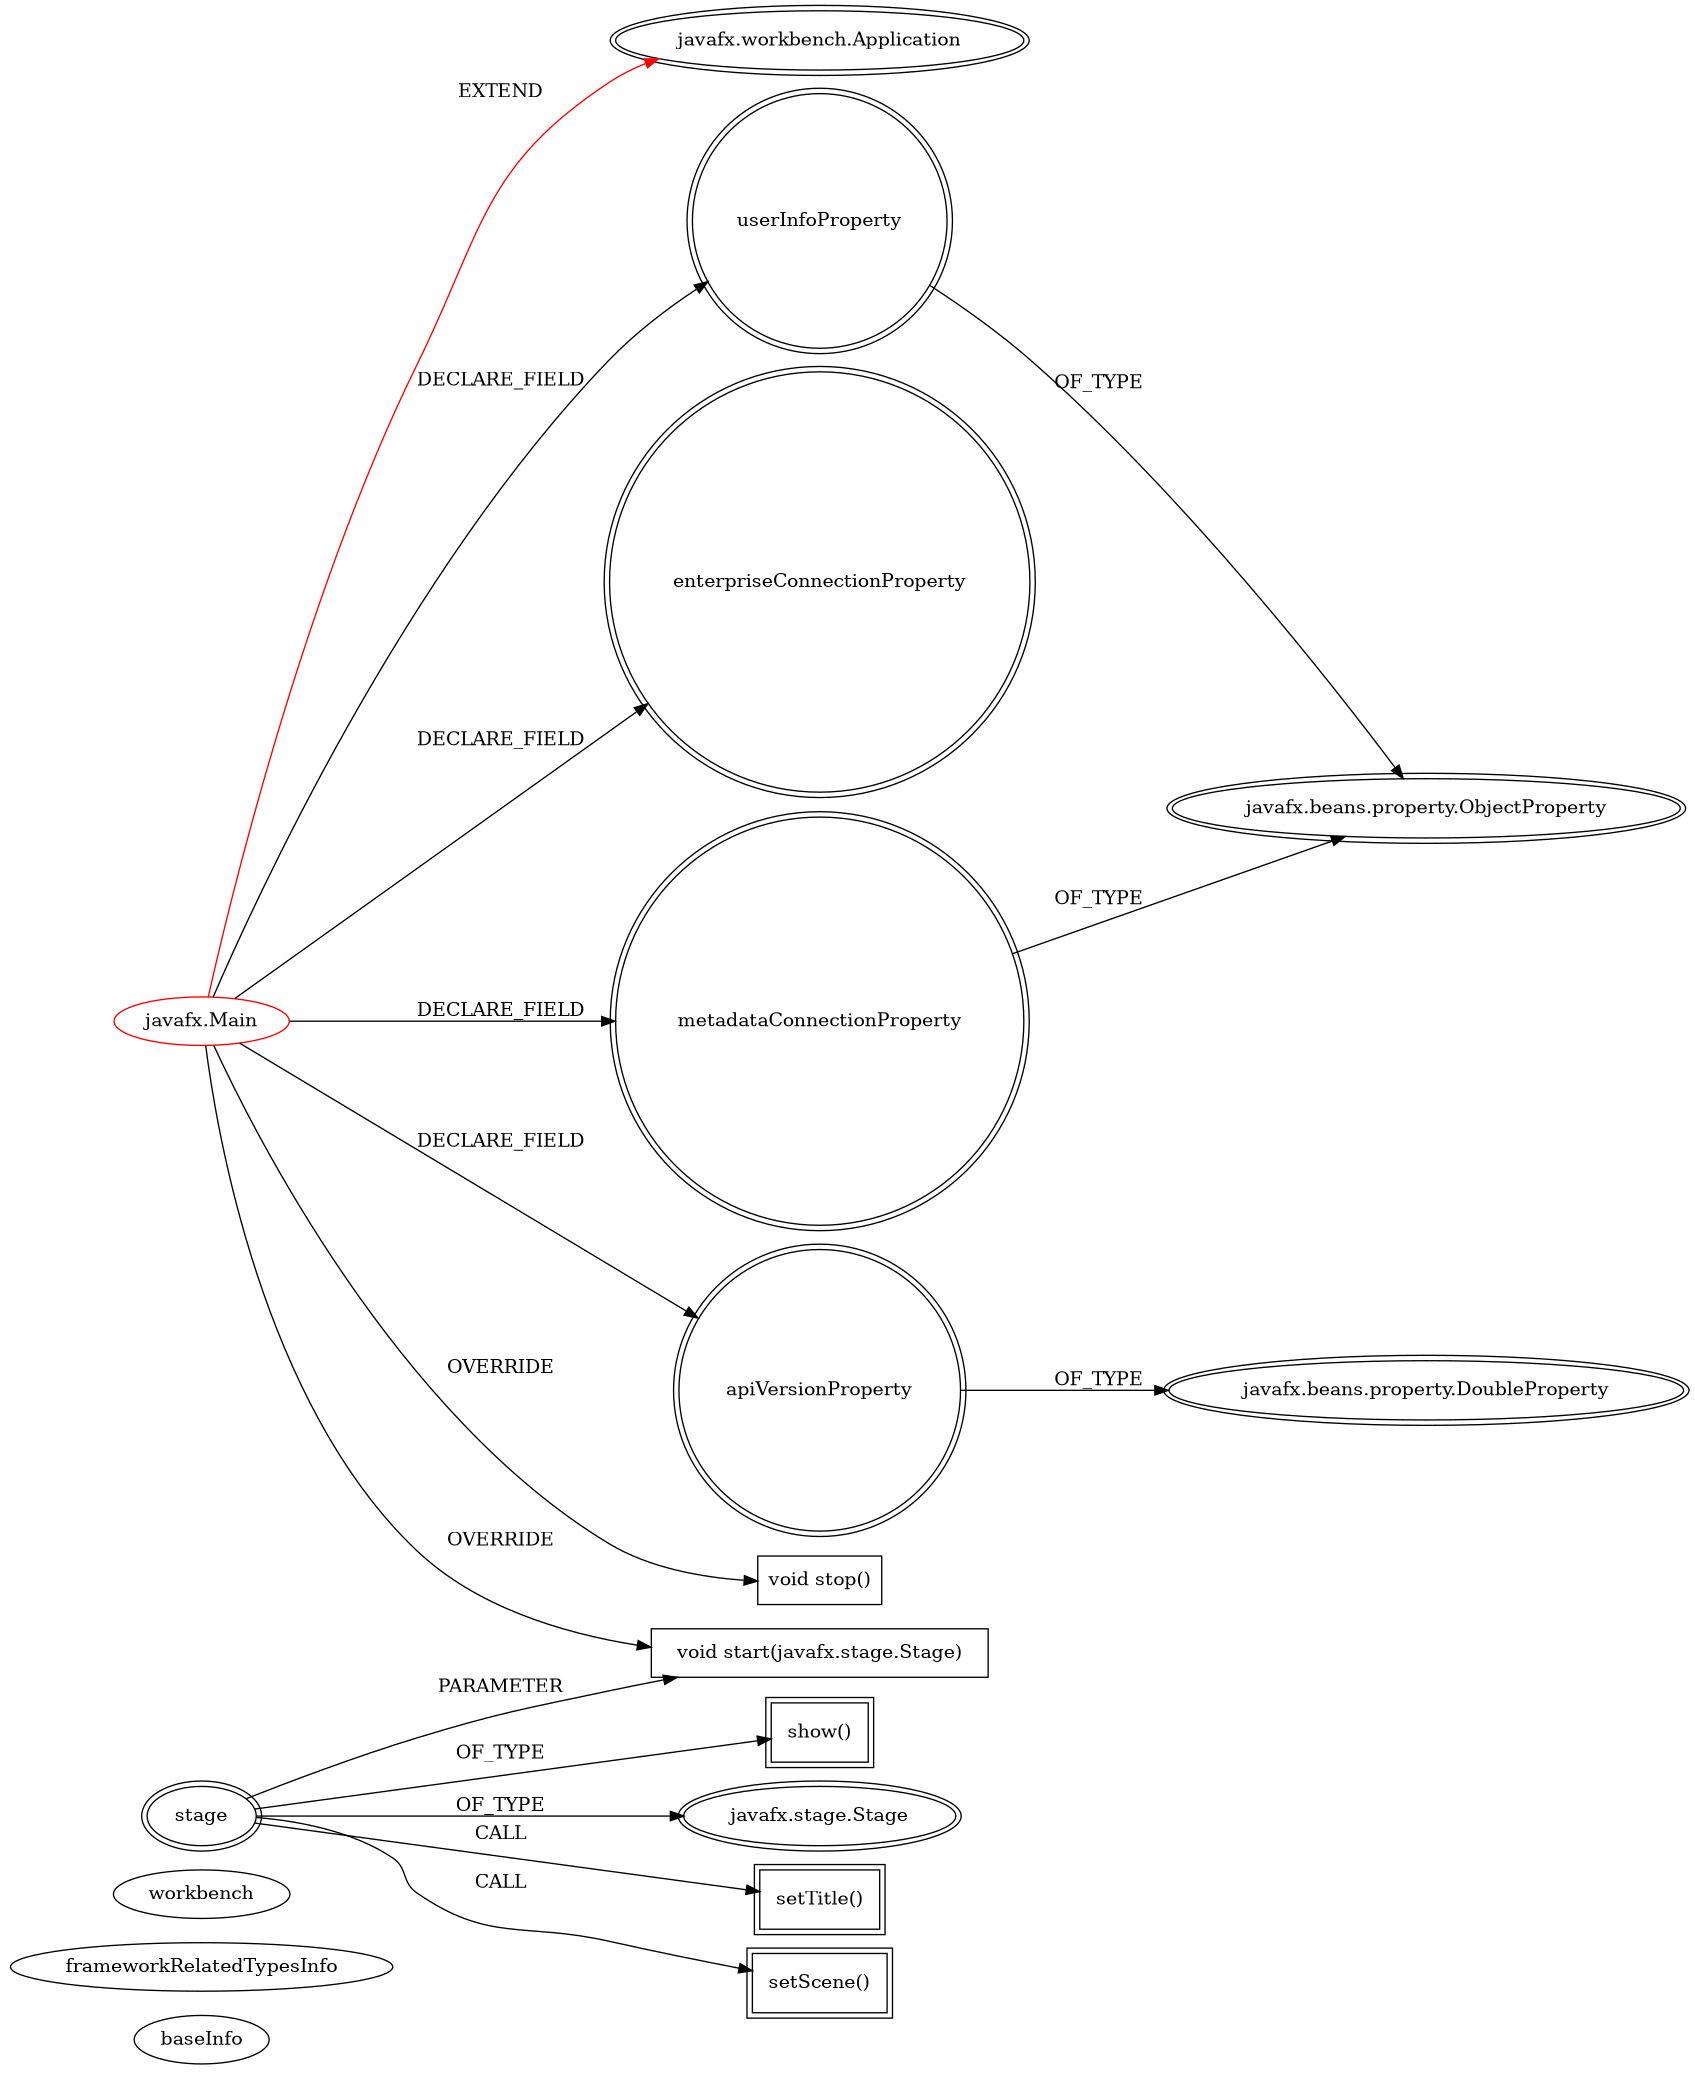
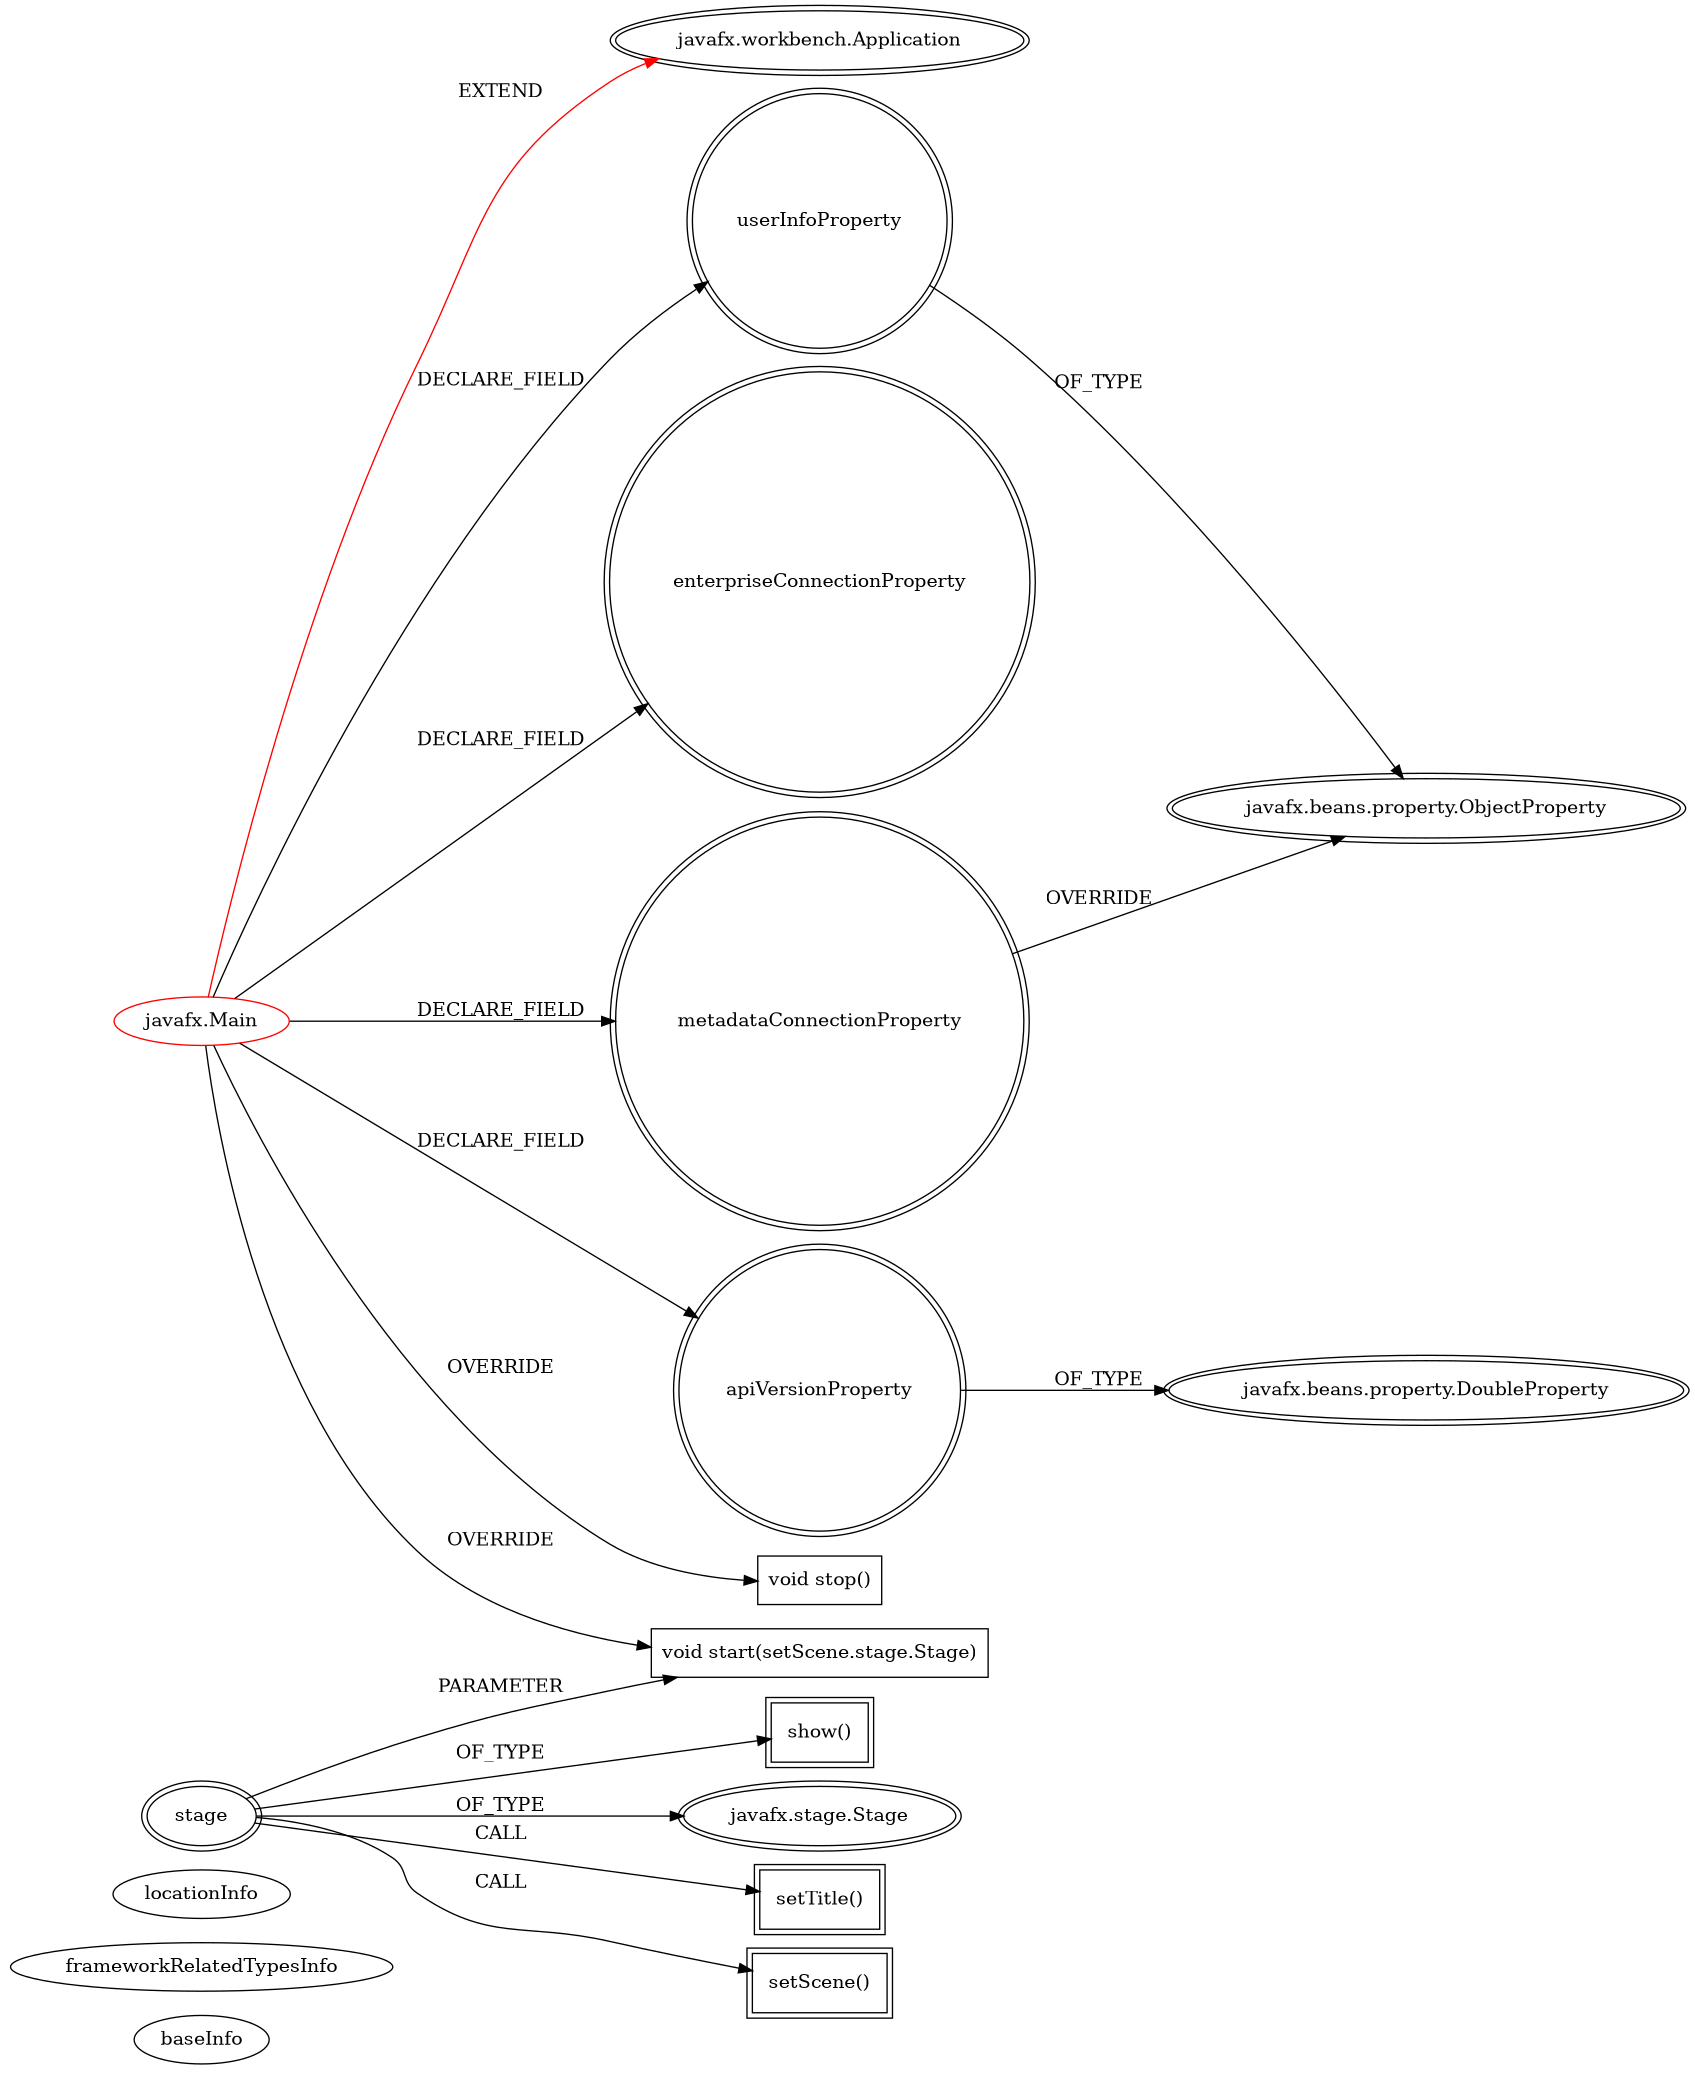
(1099, 899) -> (1099, 899)
(820, 1653) -> (820, 1653)
(202, 1894) -> (202, 1894)
